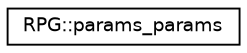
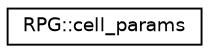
(124, 27) -> (105, 27)
